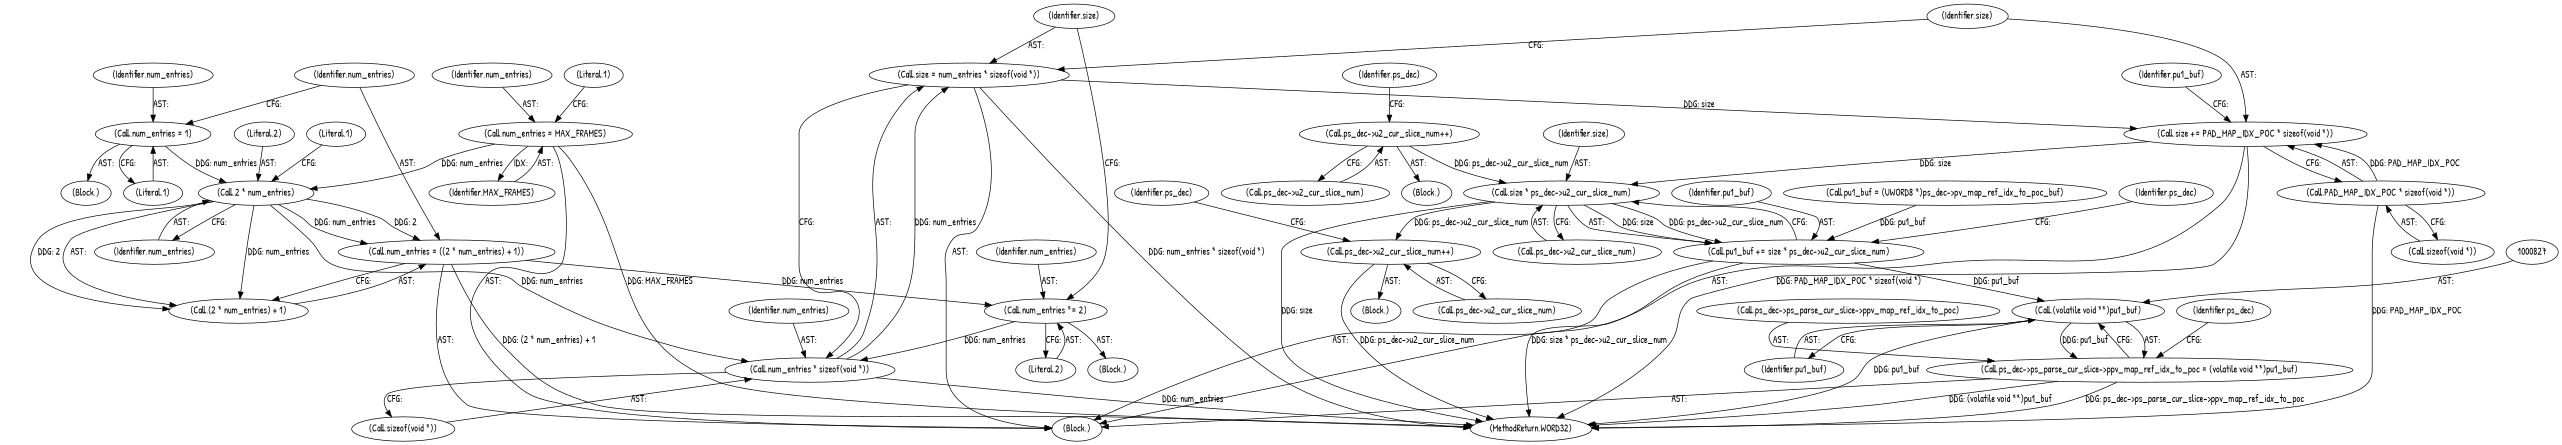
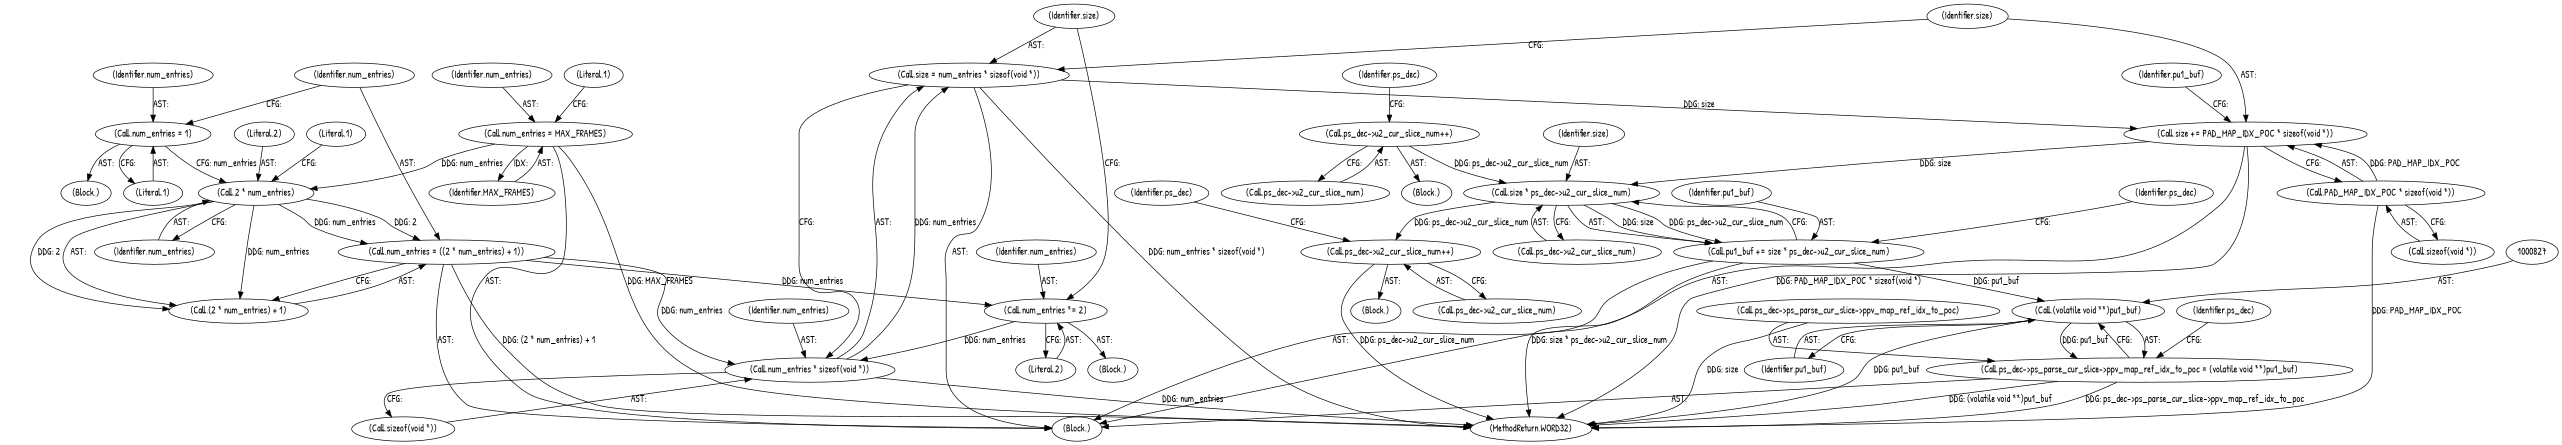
(227, 164) -> (227, 164)
(1945, 193) -> none
(501, 276) -> (666, 279)
(1282, 296) -> (1697, 373)
